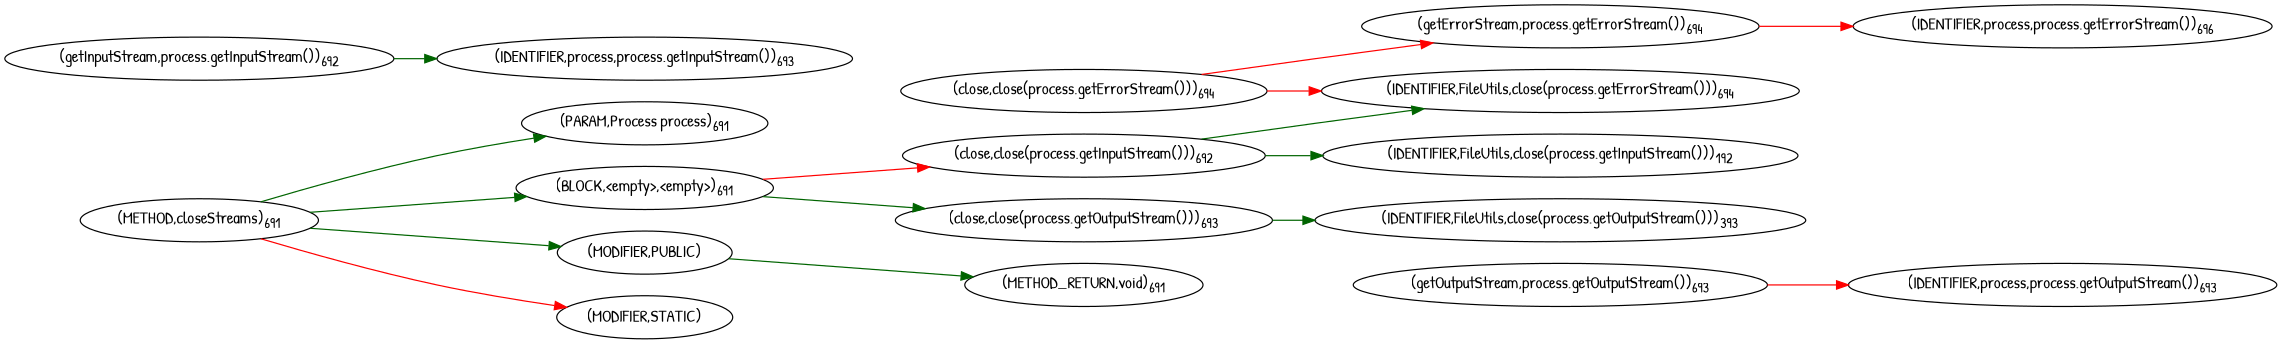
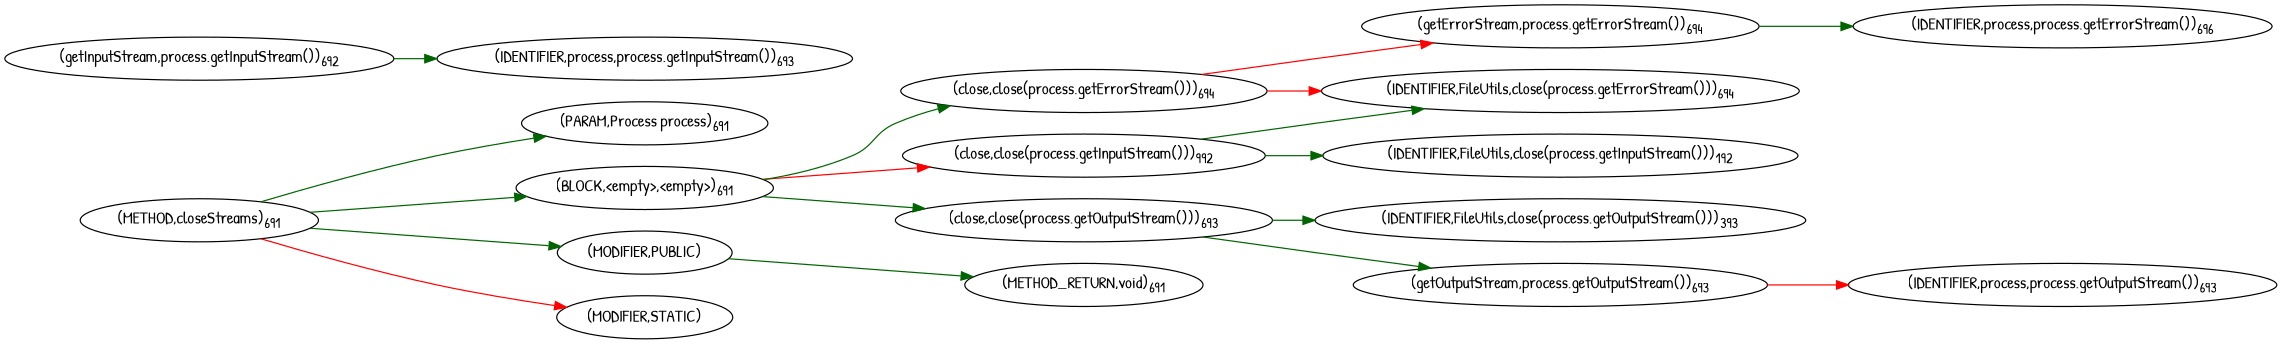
(1800, 26) -> (1800, 26)
none -> (856, 154)
(1205, 154) -> (1205, 154)
none -> (1311, 252)
